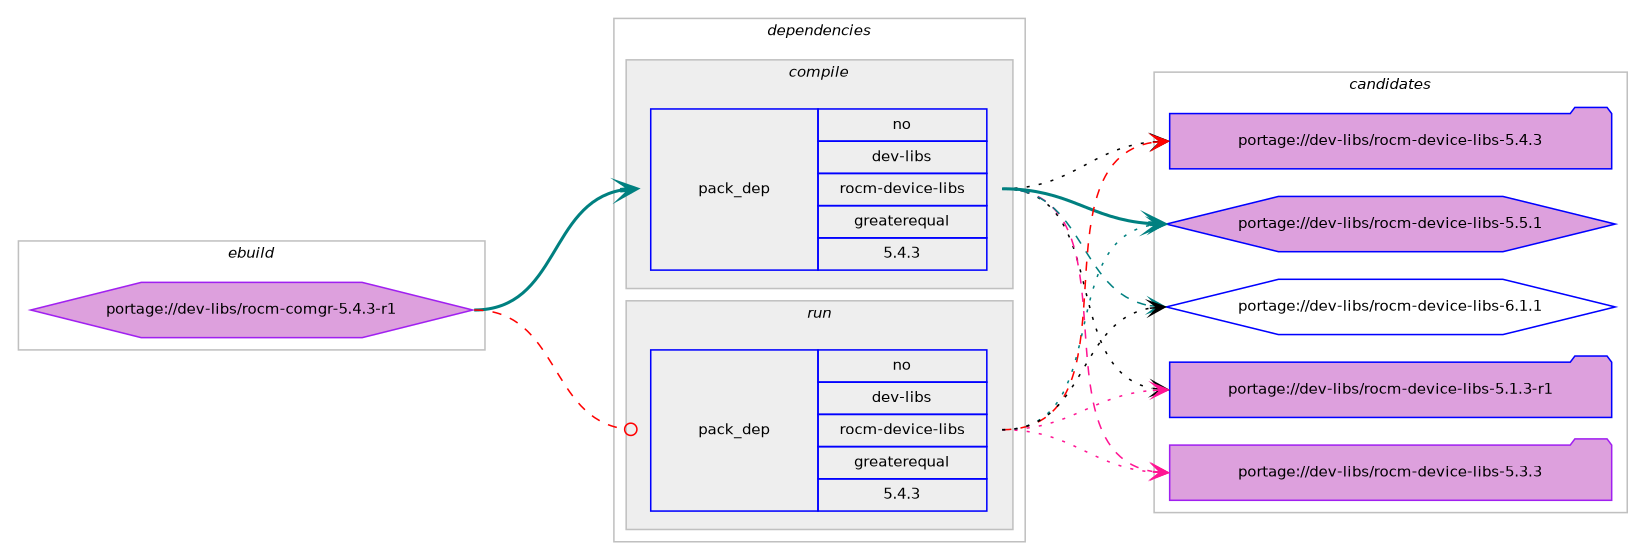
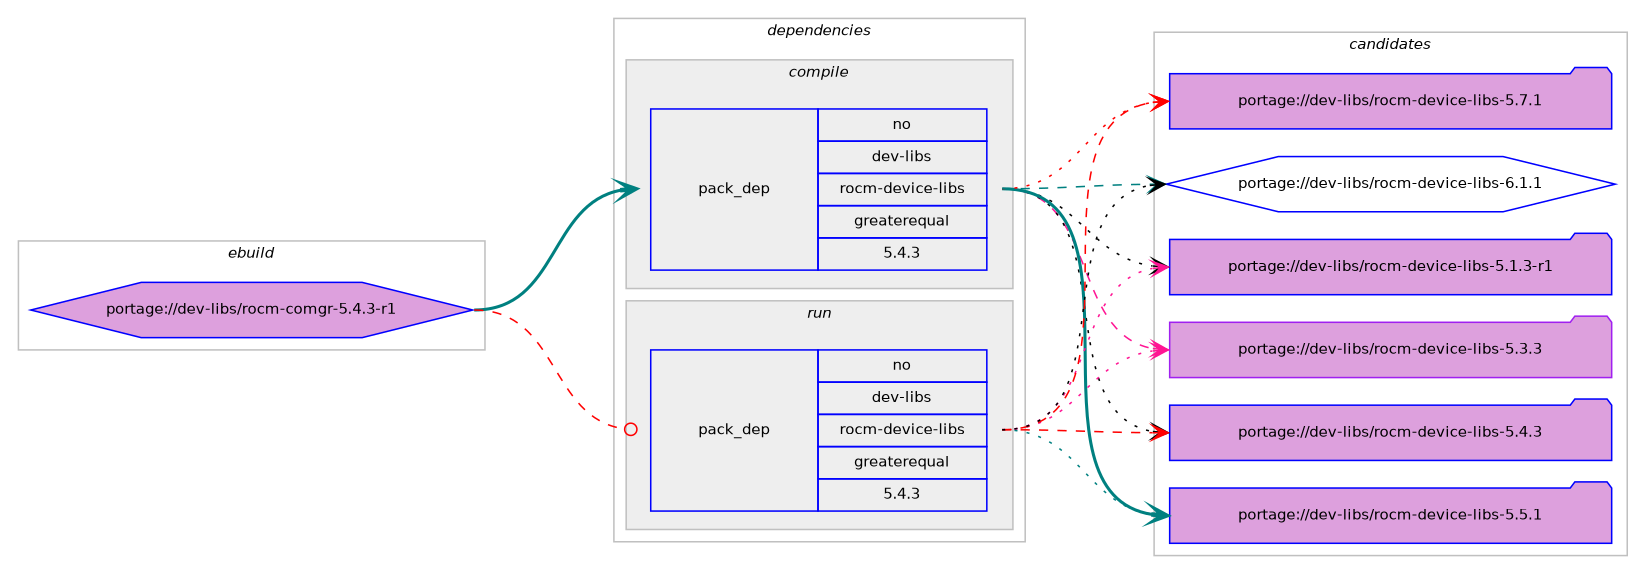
none -> (1391, 101)
(1391, 224) -> (1391, 516)
(252, 310) -> (252, 310)
